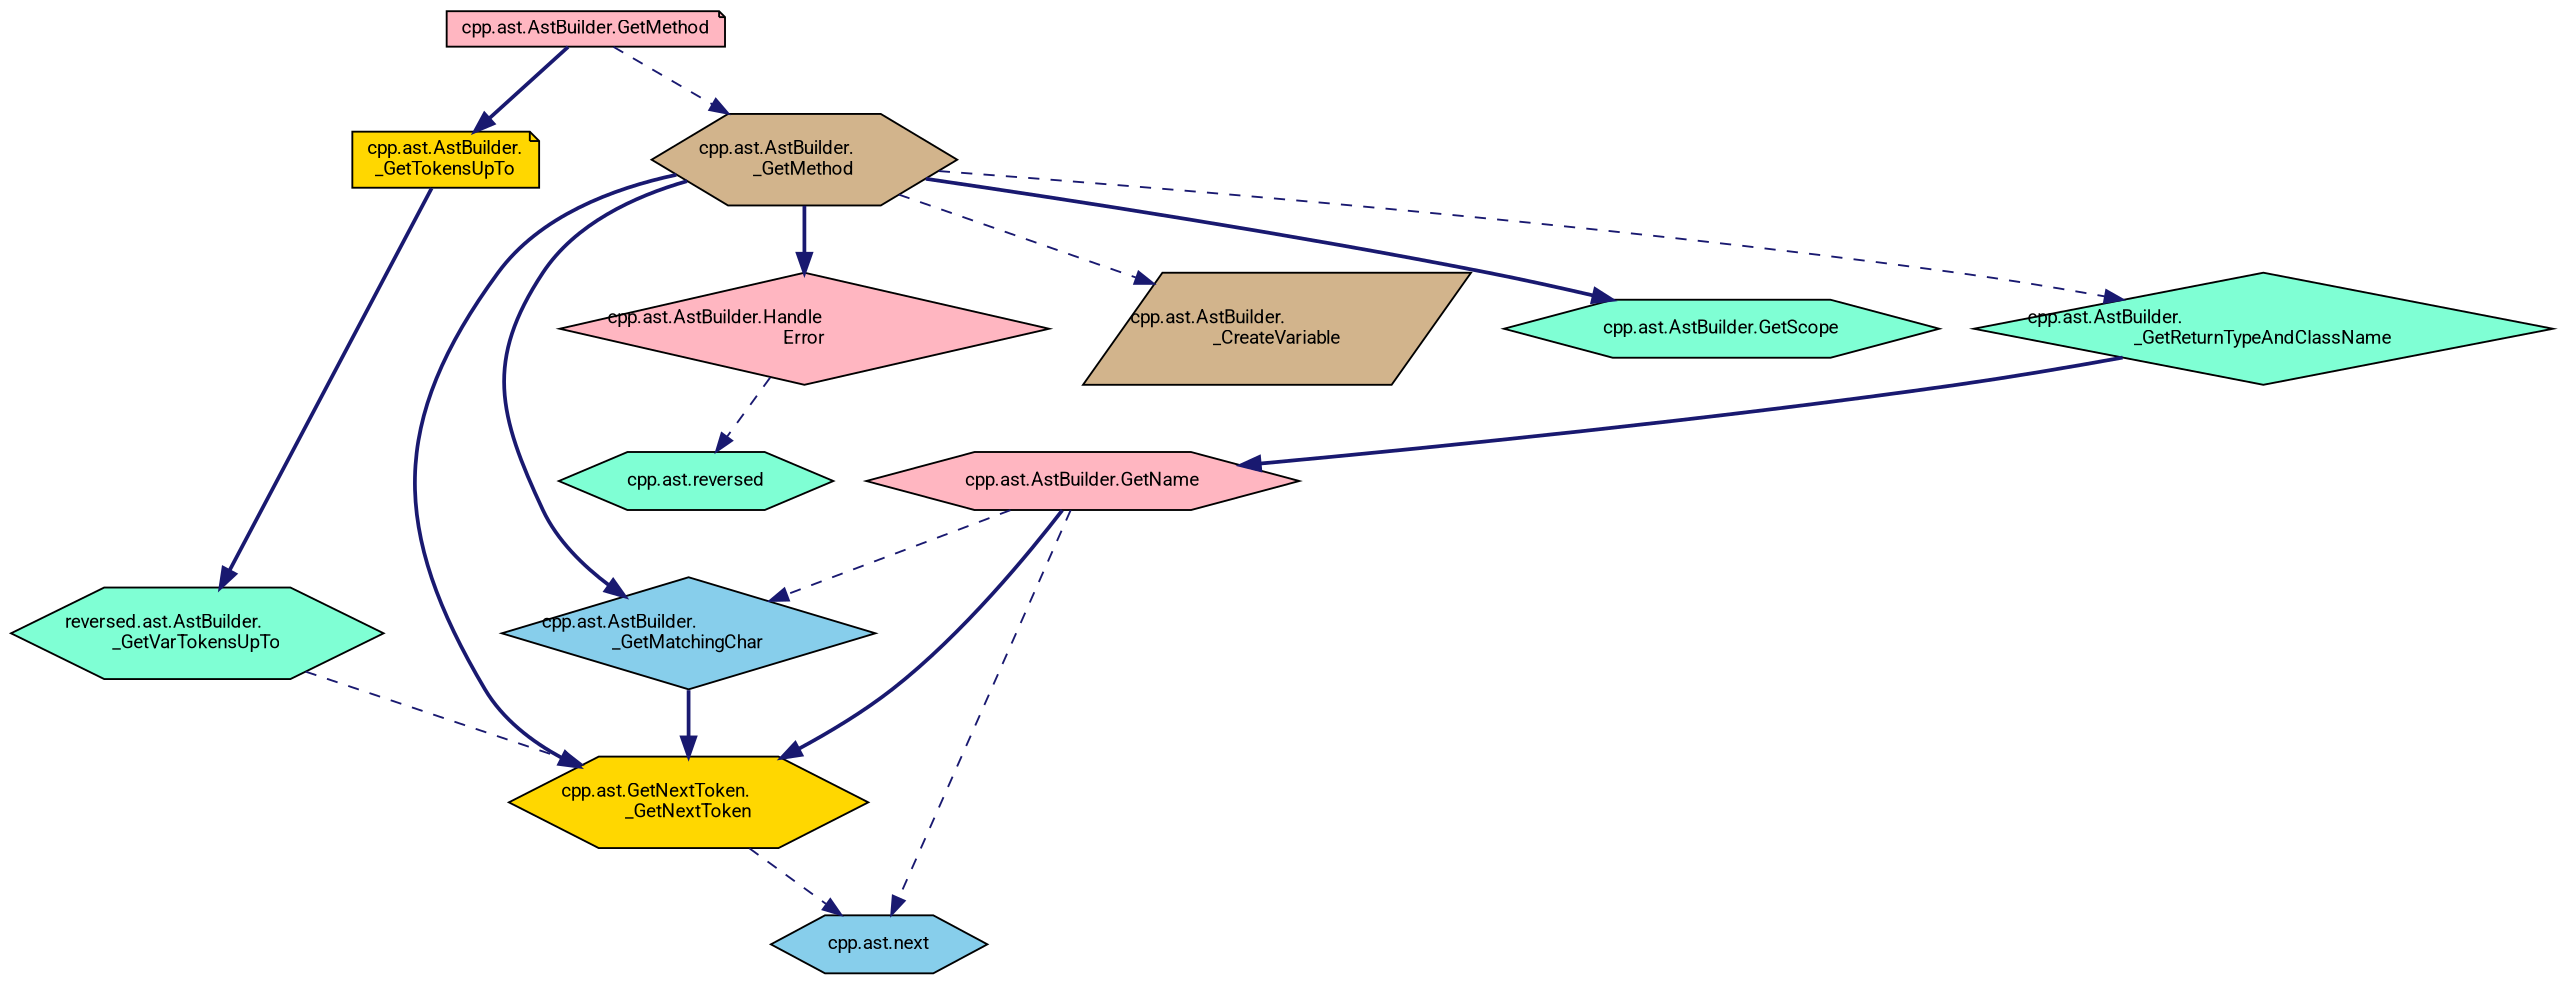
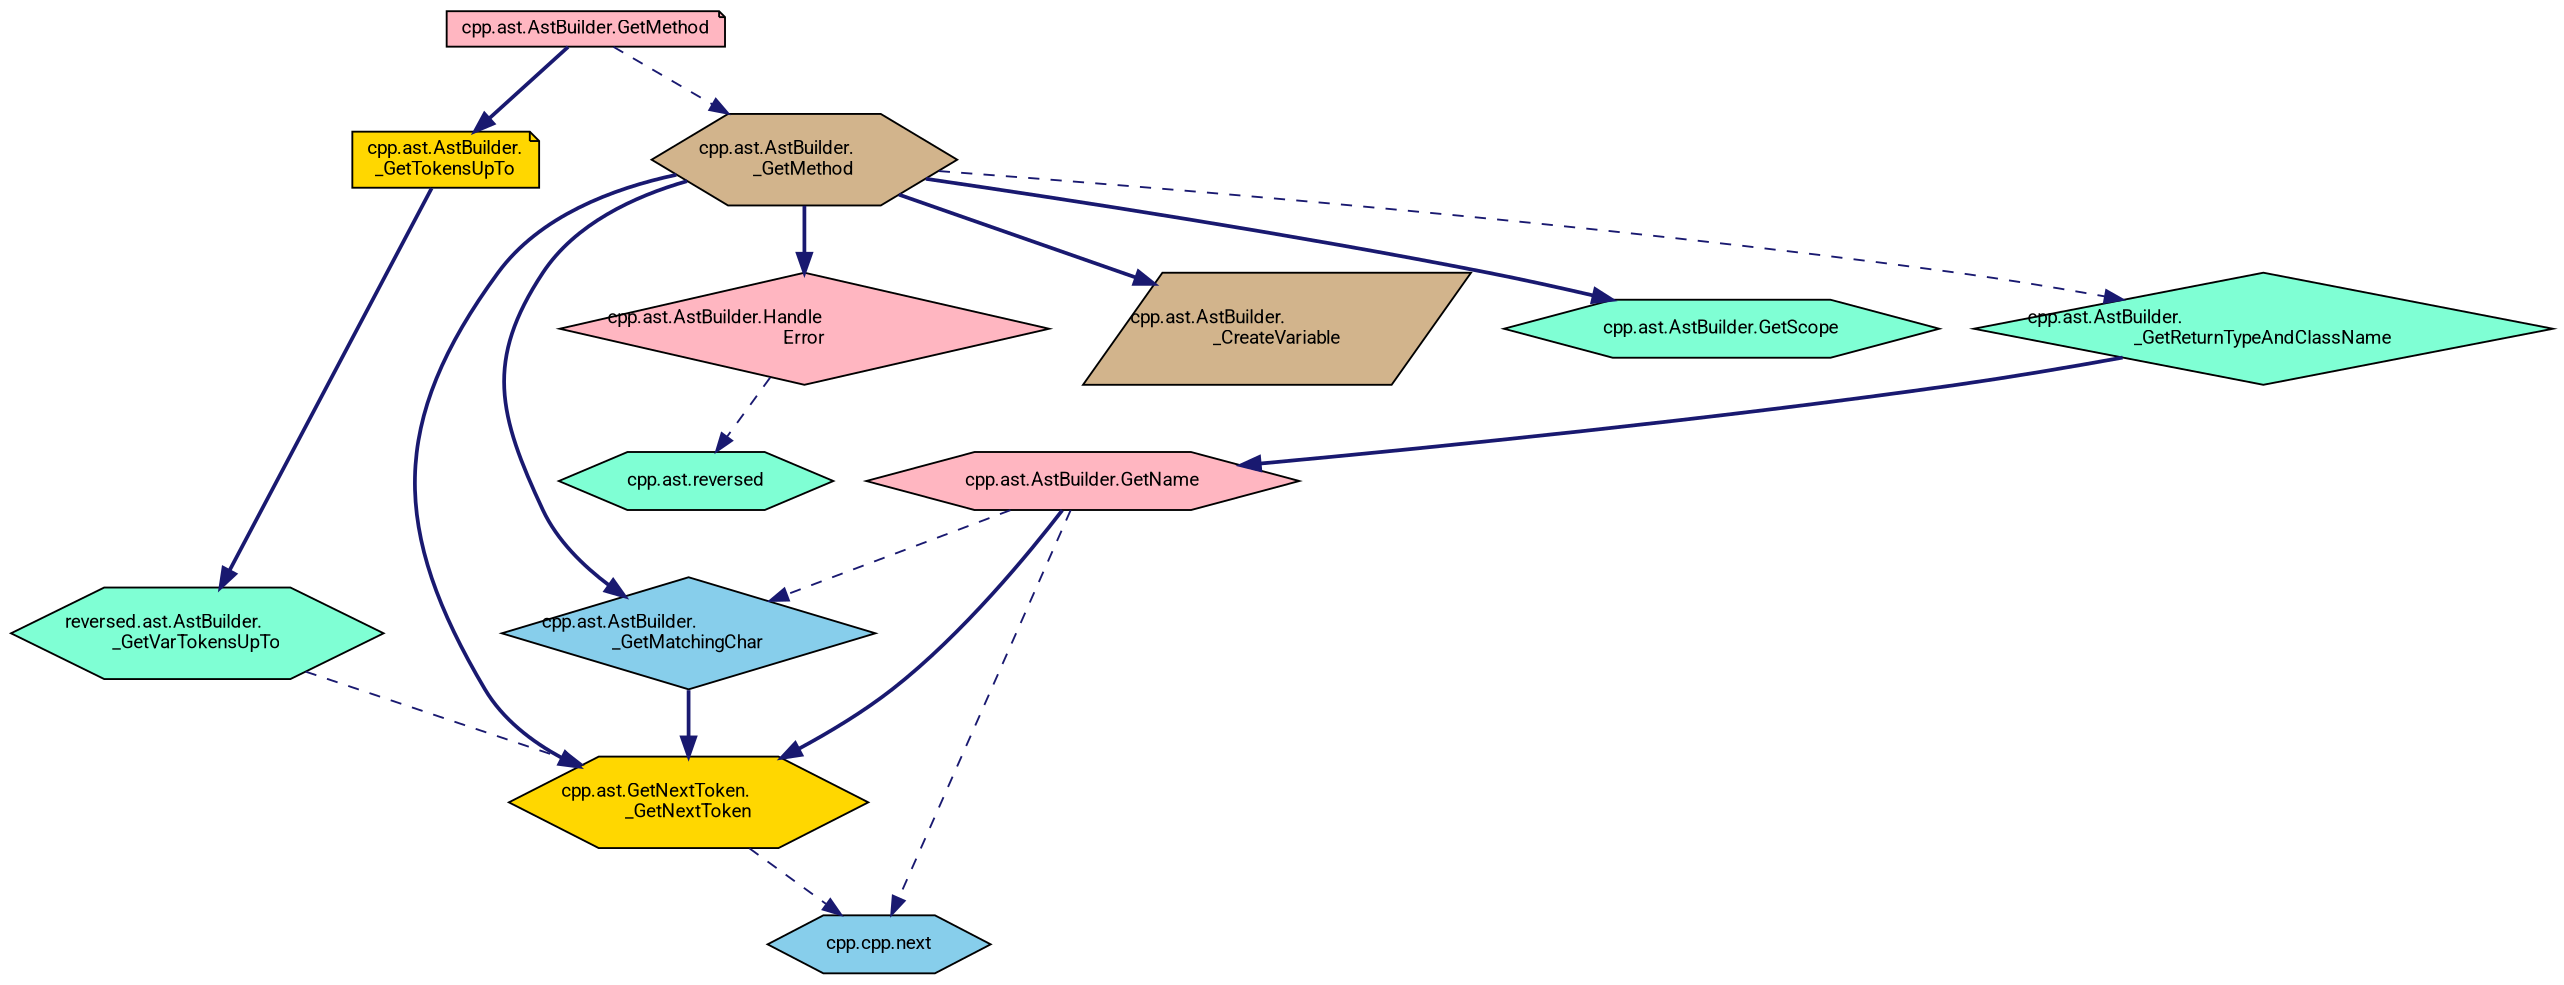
(1017, 236) -> (1017, 236)
(879, 944) -> (879, 944)
